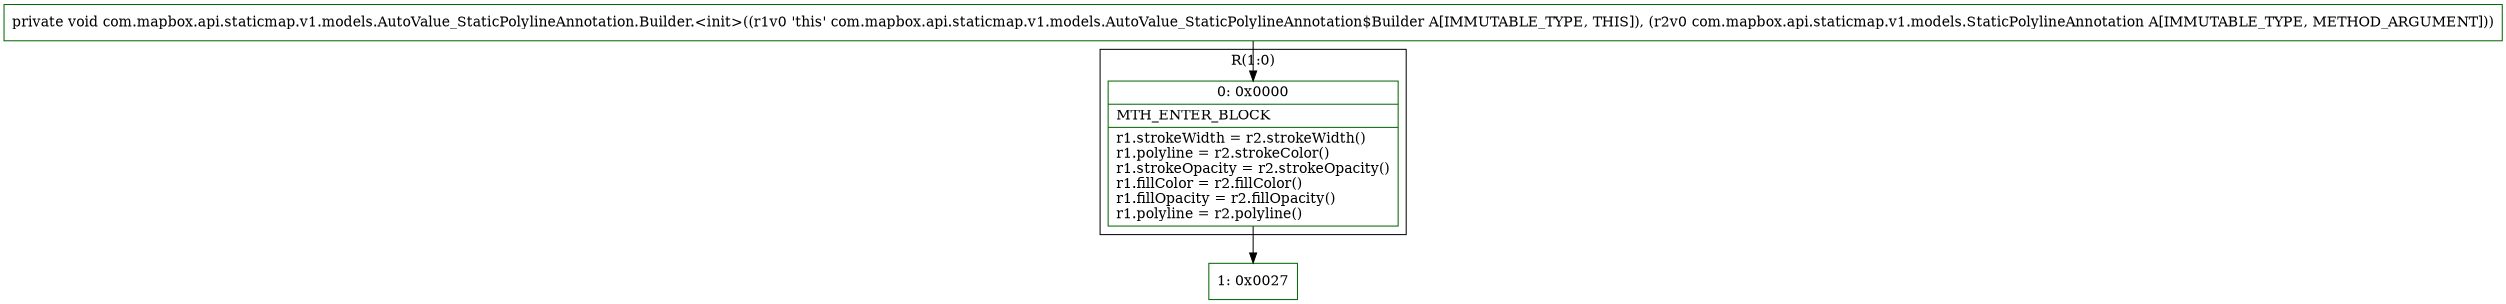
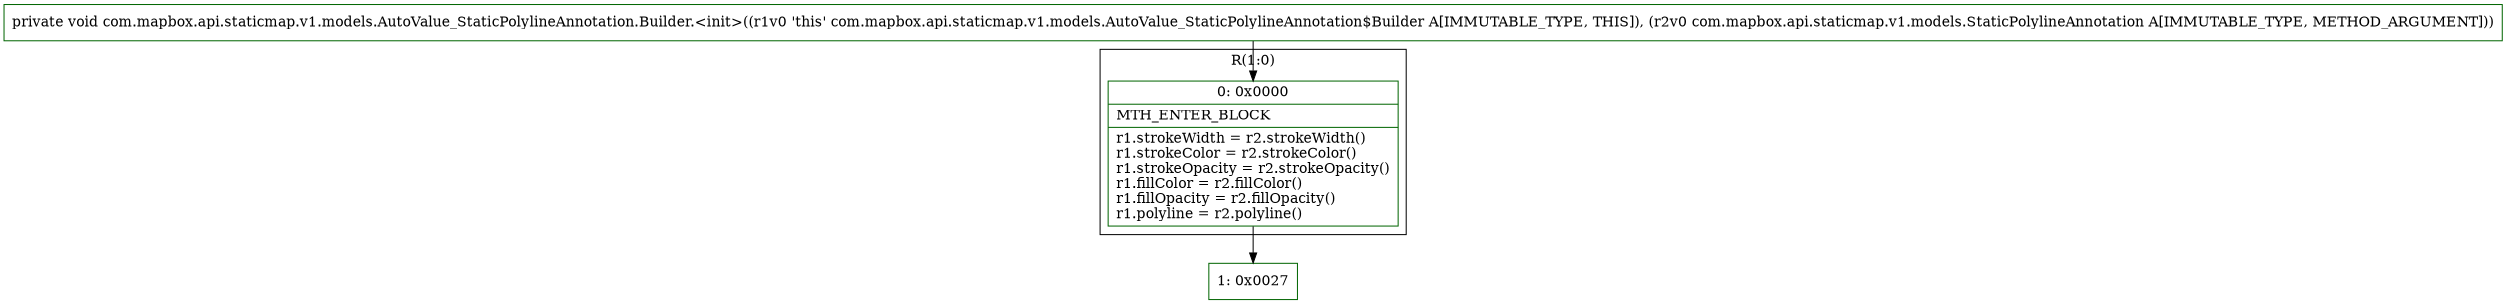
(1223, 154) -> (1237, 154)
